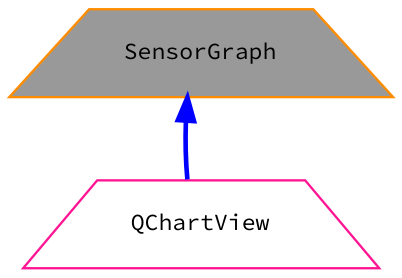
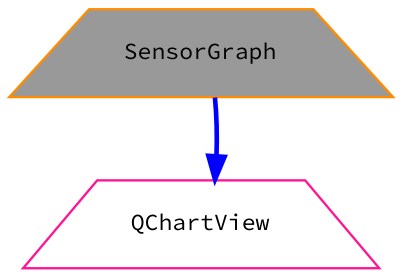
(186, 150) -> (217, 127)
